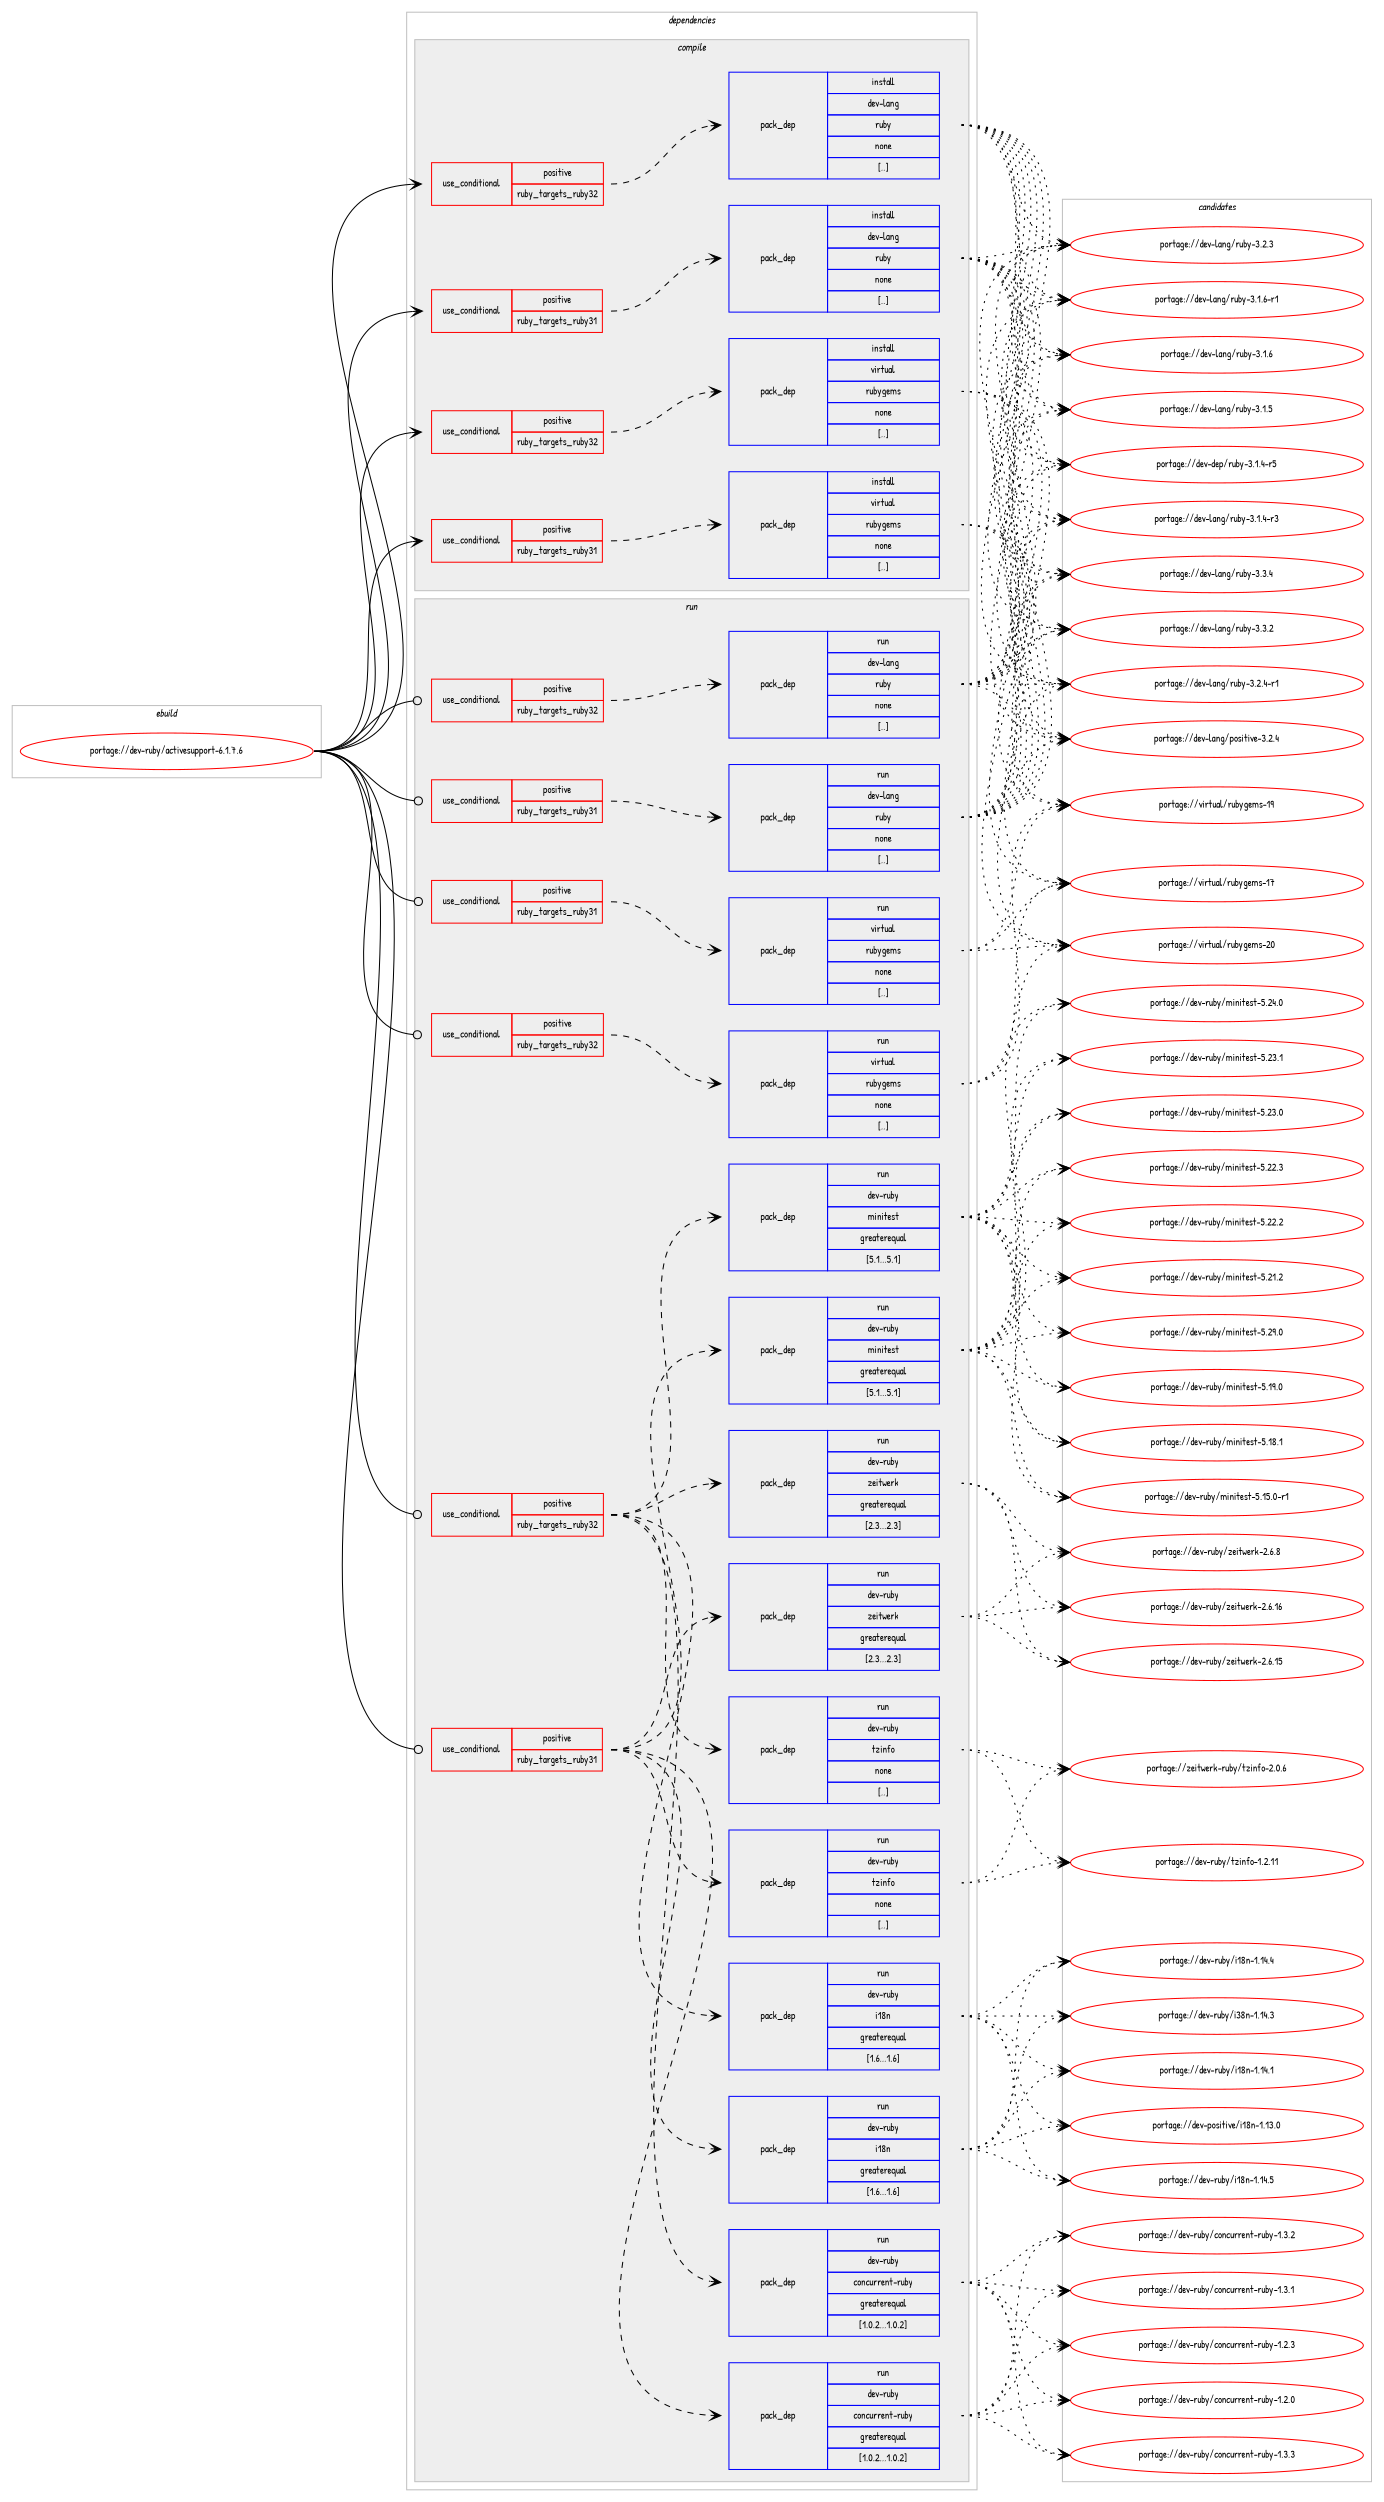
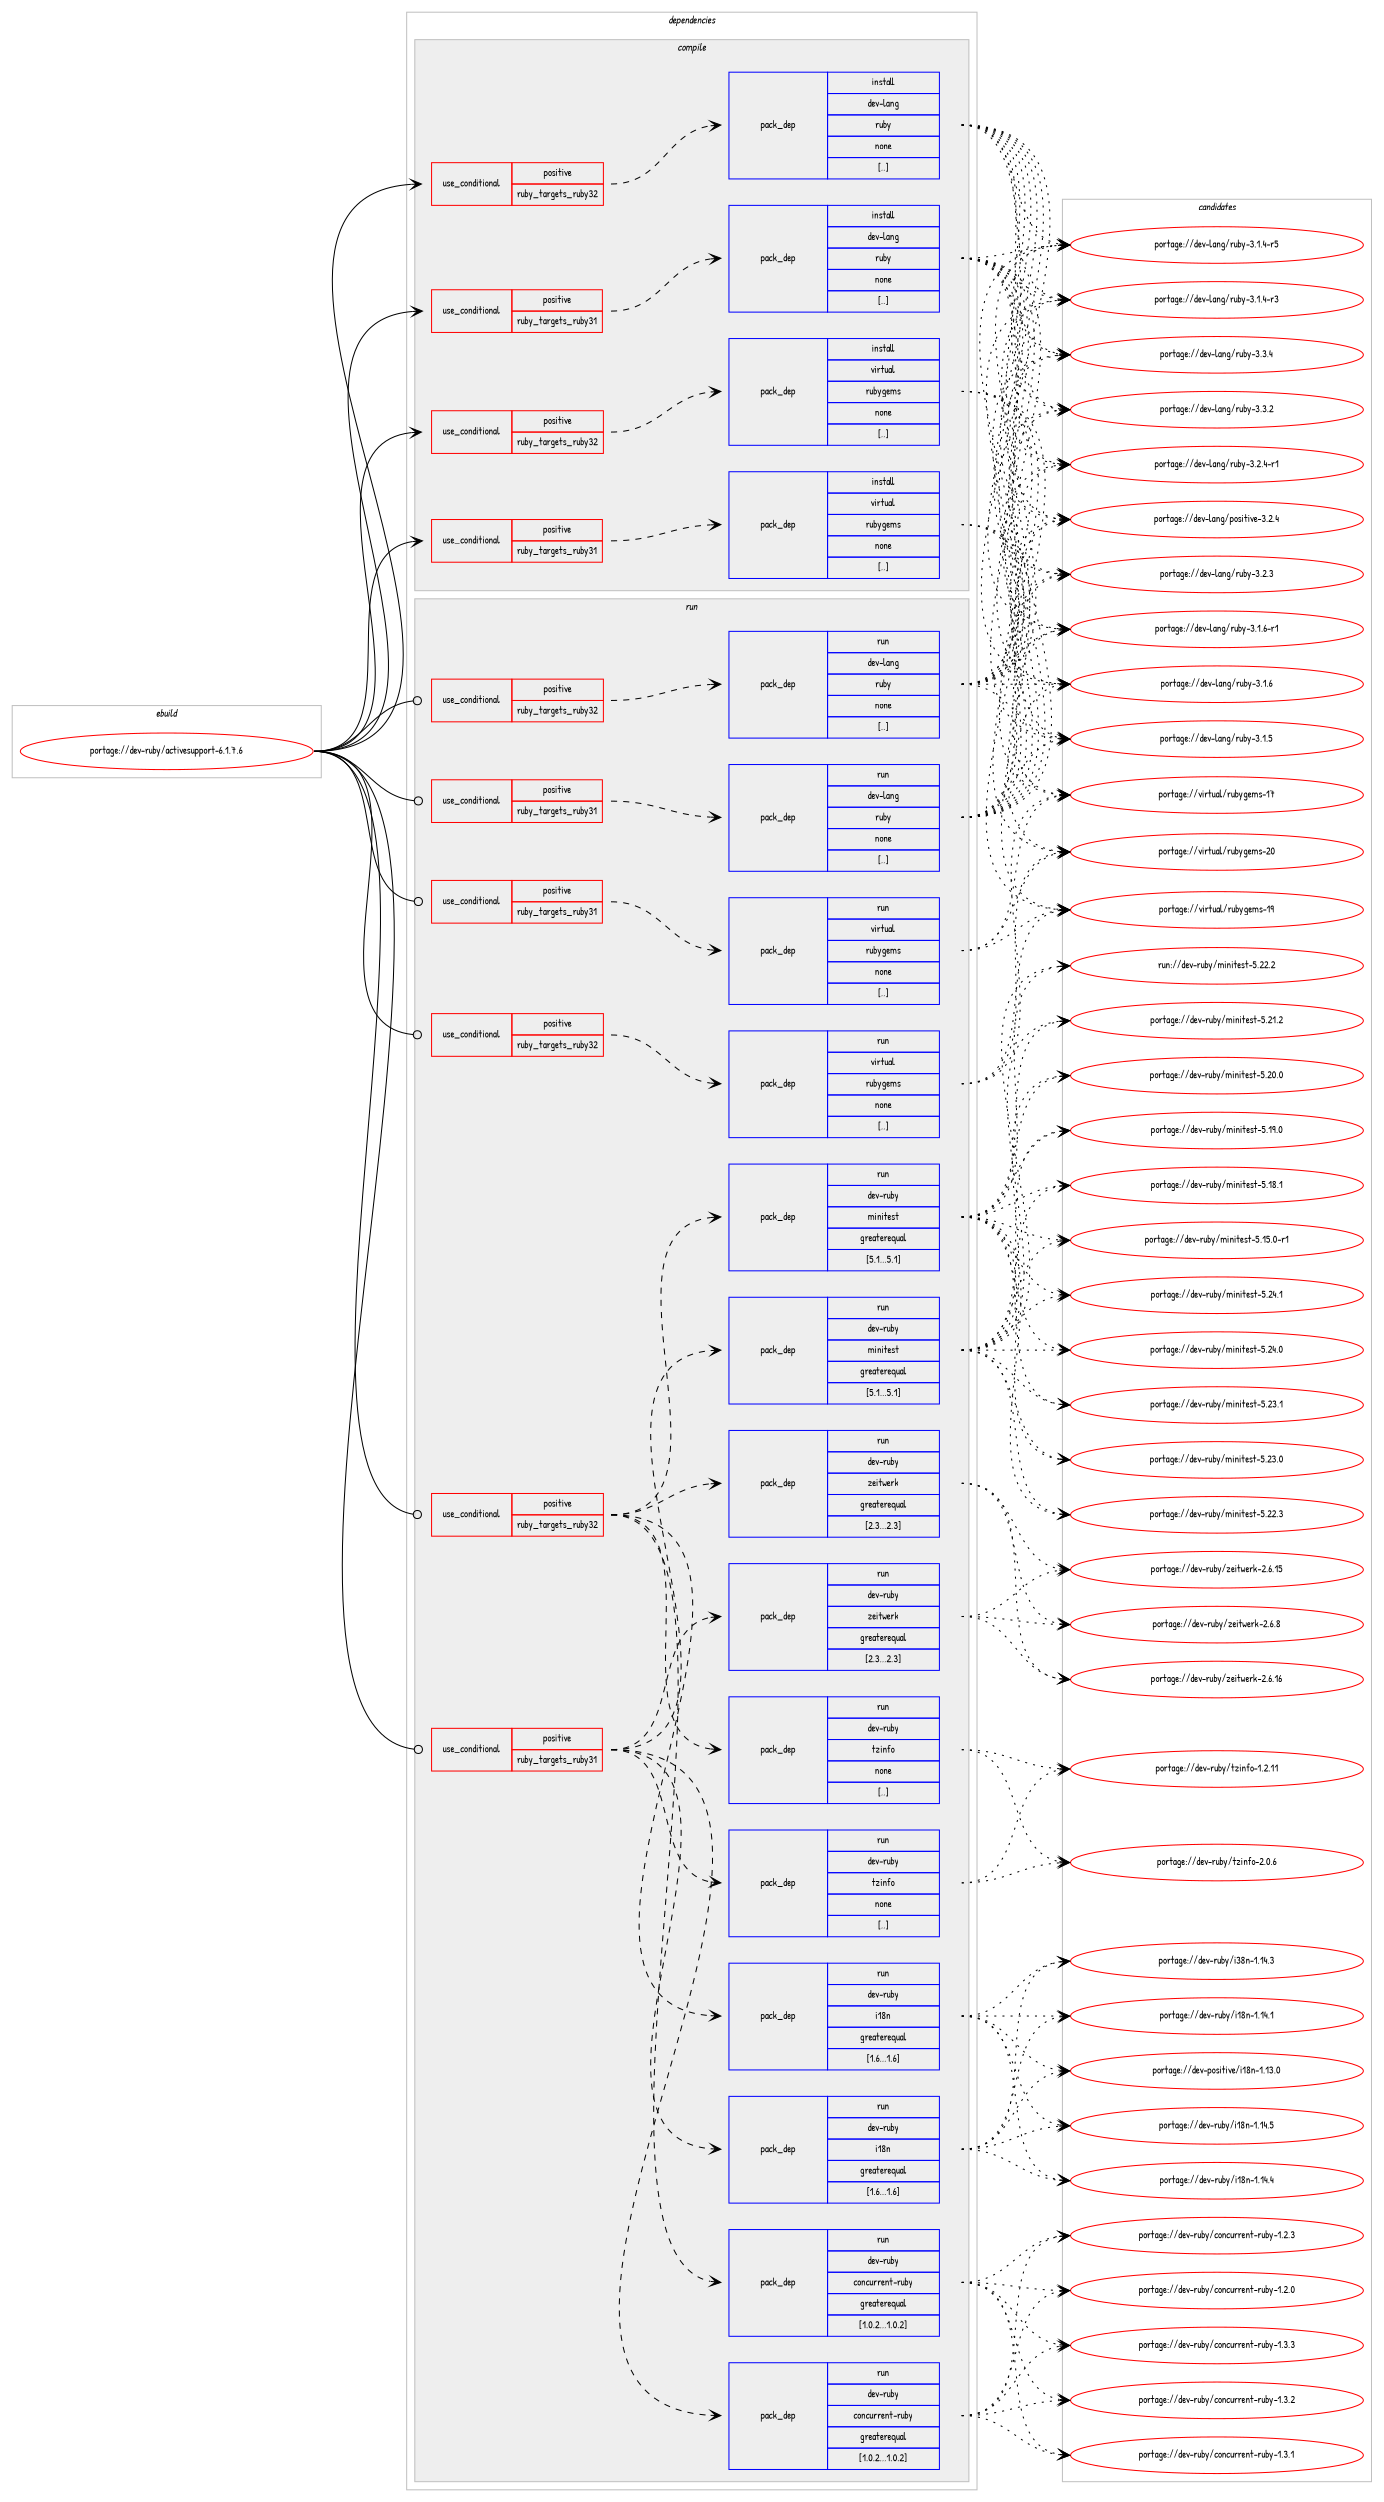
(1217, 465) -> (1217, 245)
(1217, 1223) -> (1217, 966)
none -> (1217, 1295)
(1217, 1333) -> (1217, 1076)
(1217, 1769) -> (1217, 1863)
